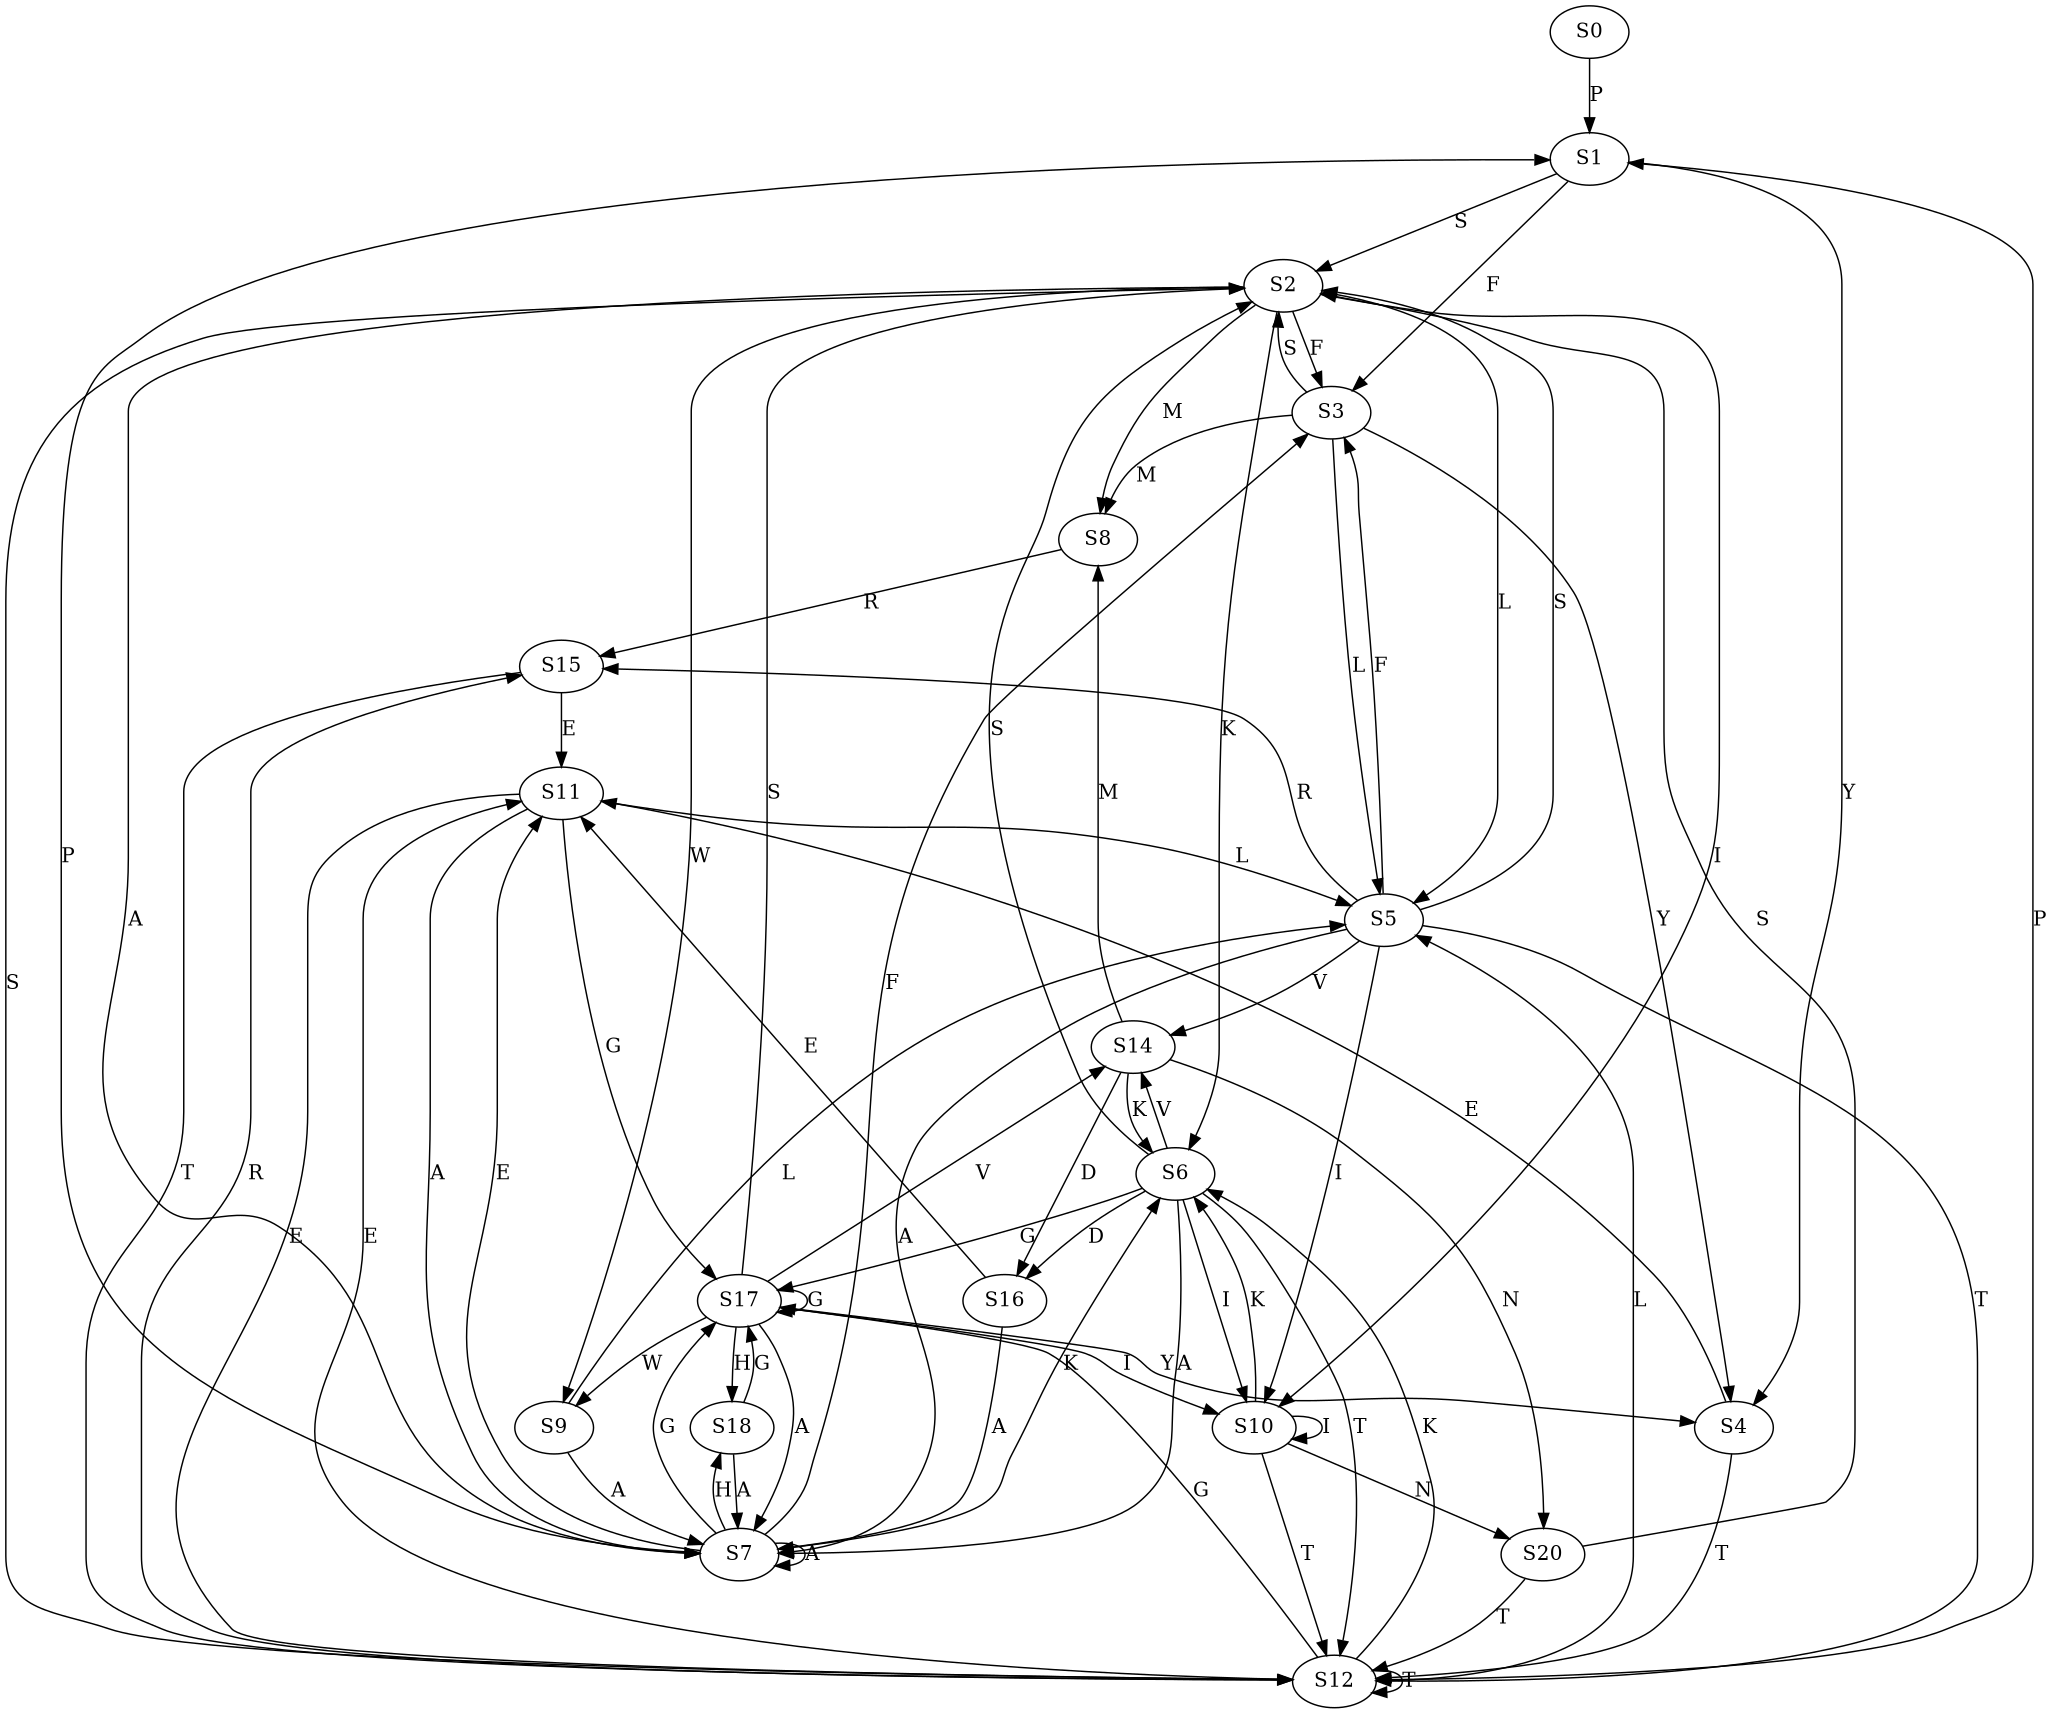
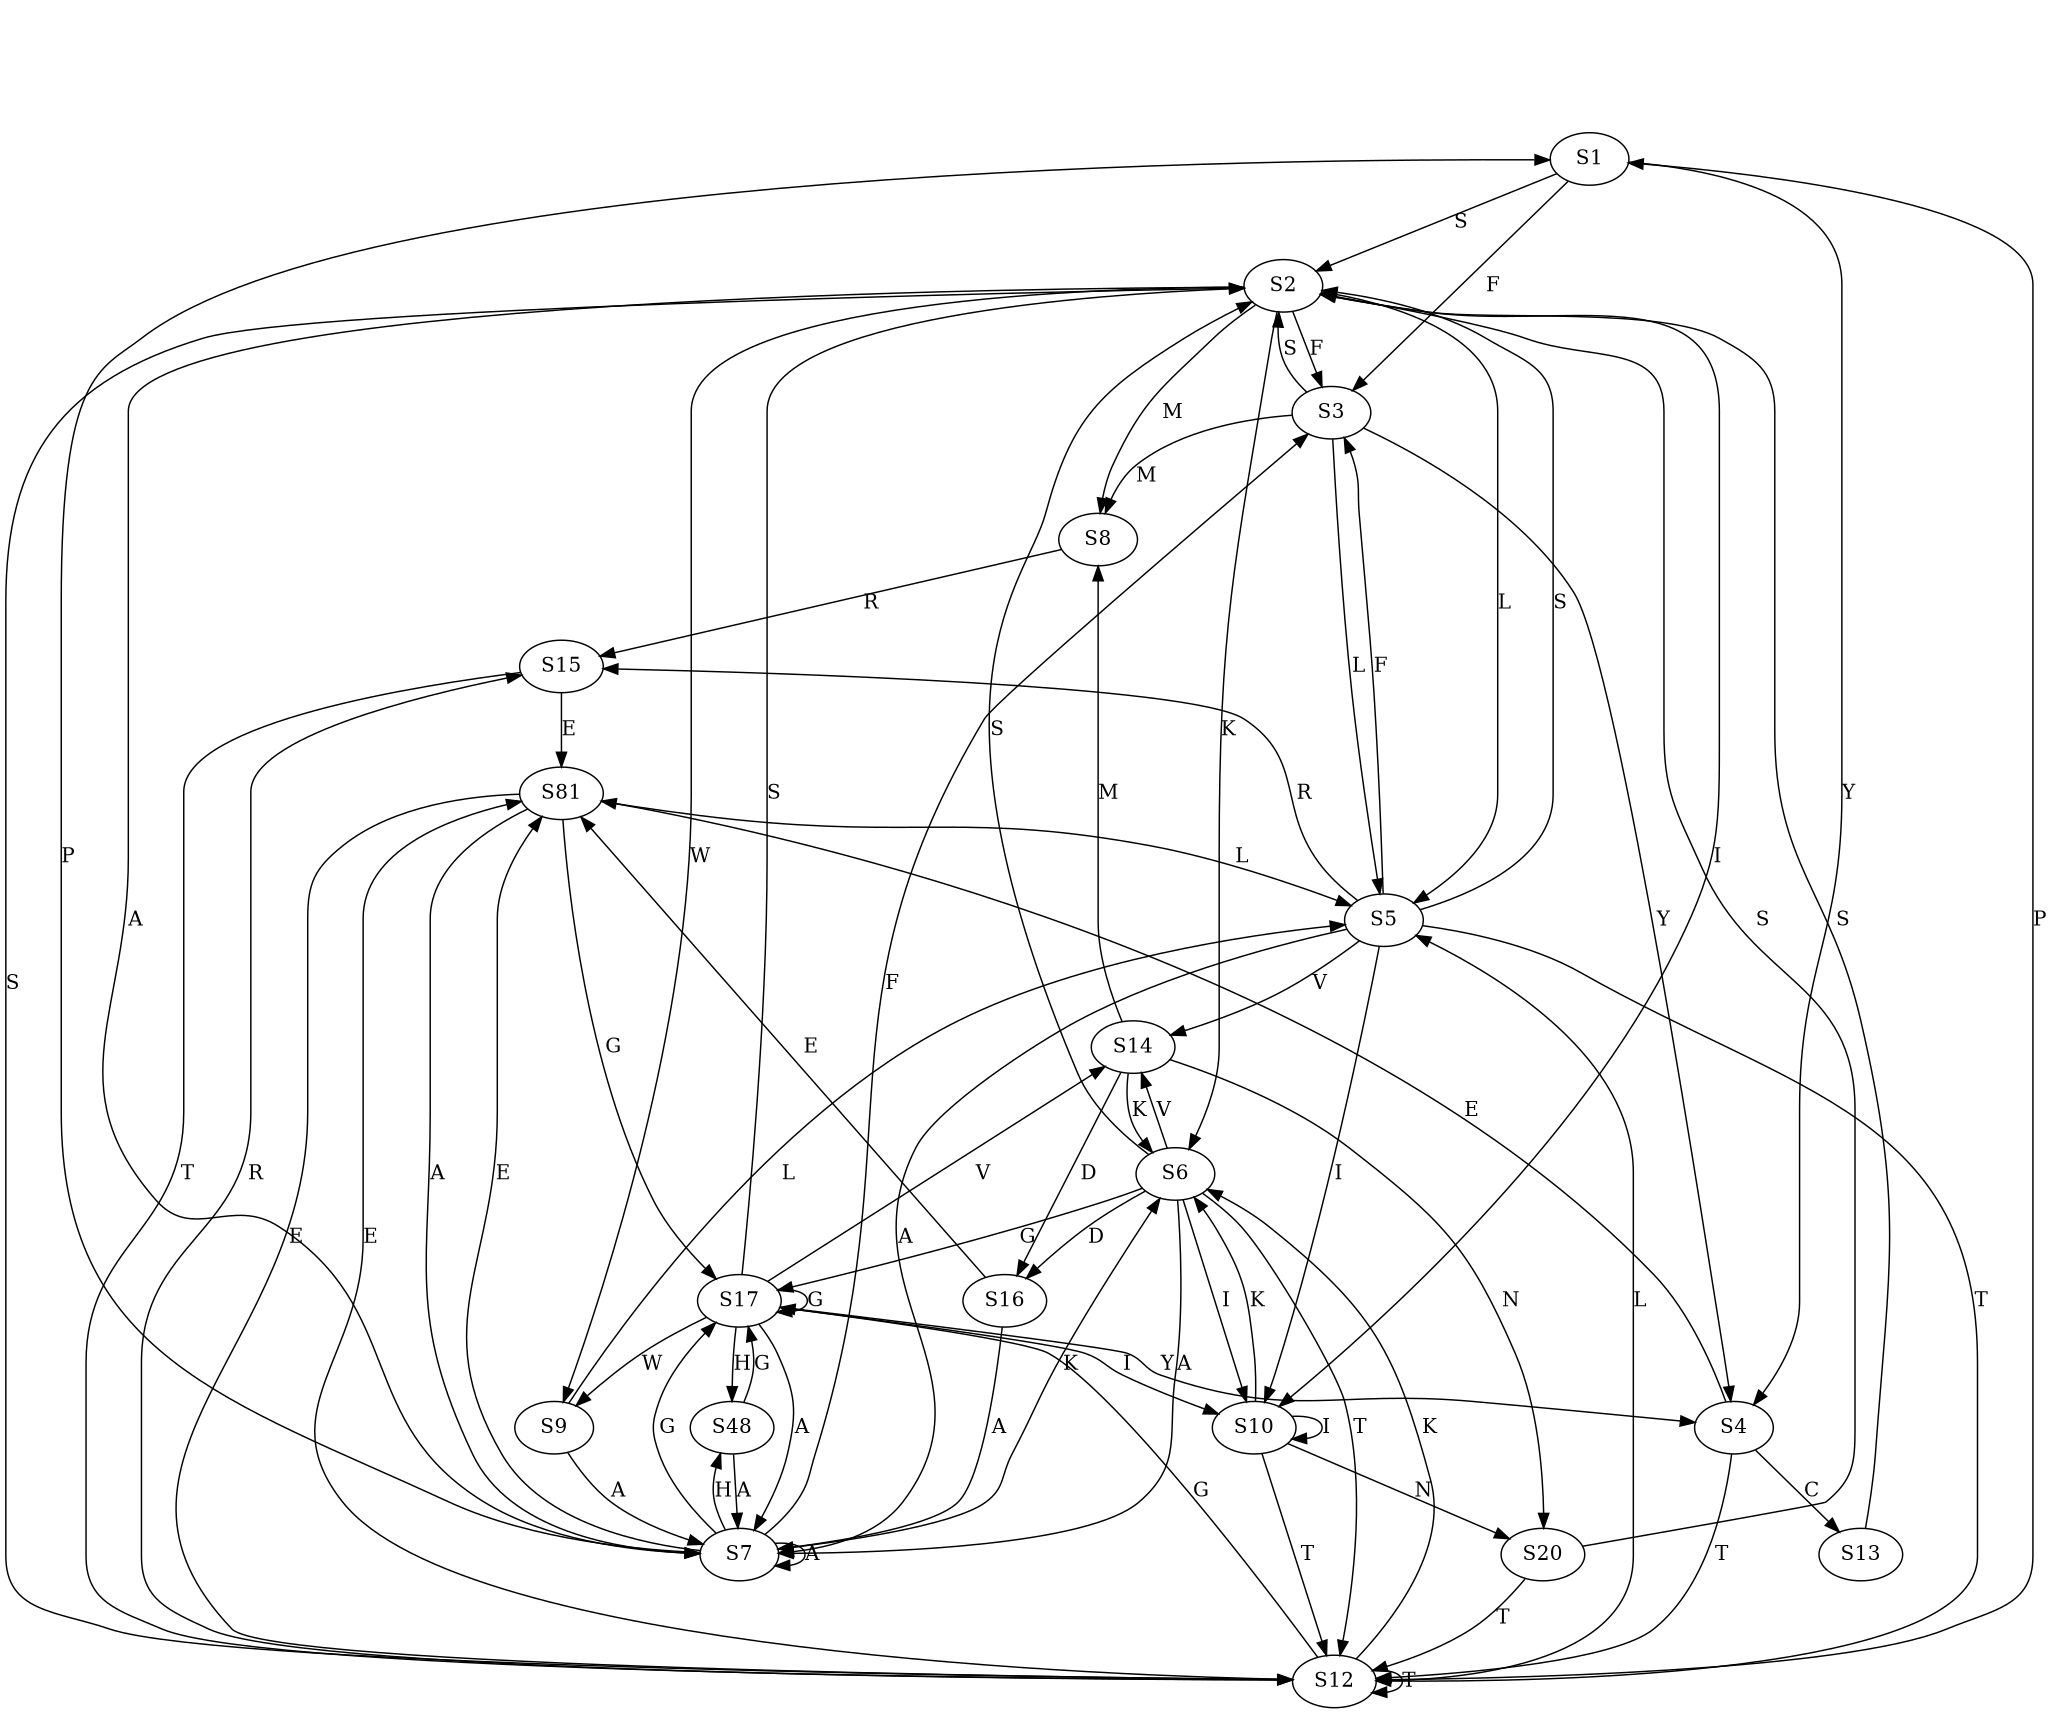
(1590, 32) -> none
(561, 793) -> (561, 793)
(732, 1428) -> (732, 1428)
none -> (1861, 1555)
